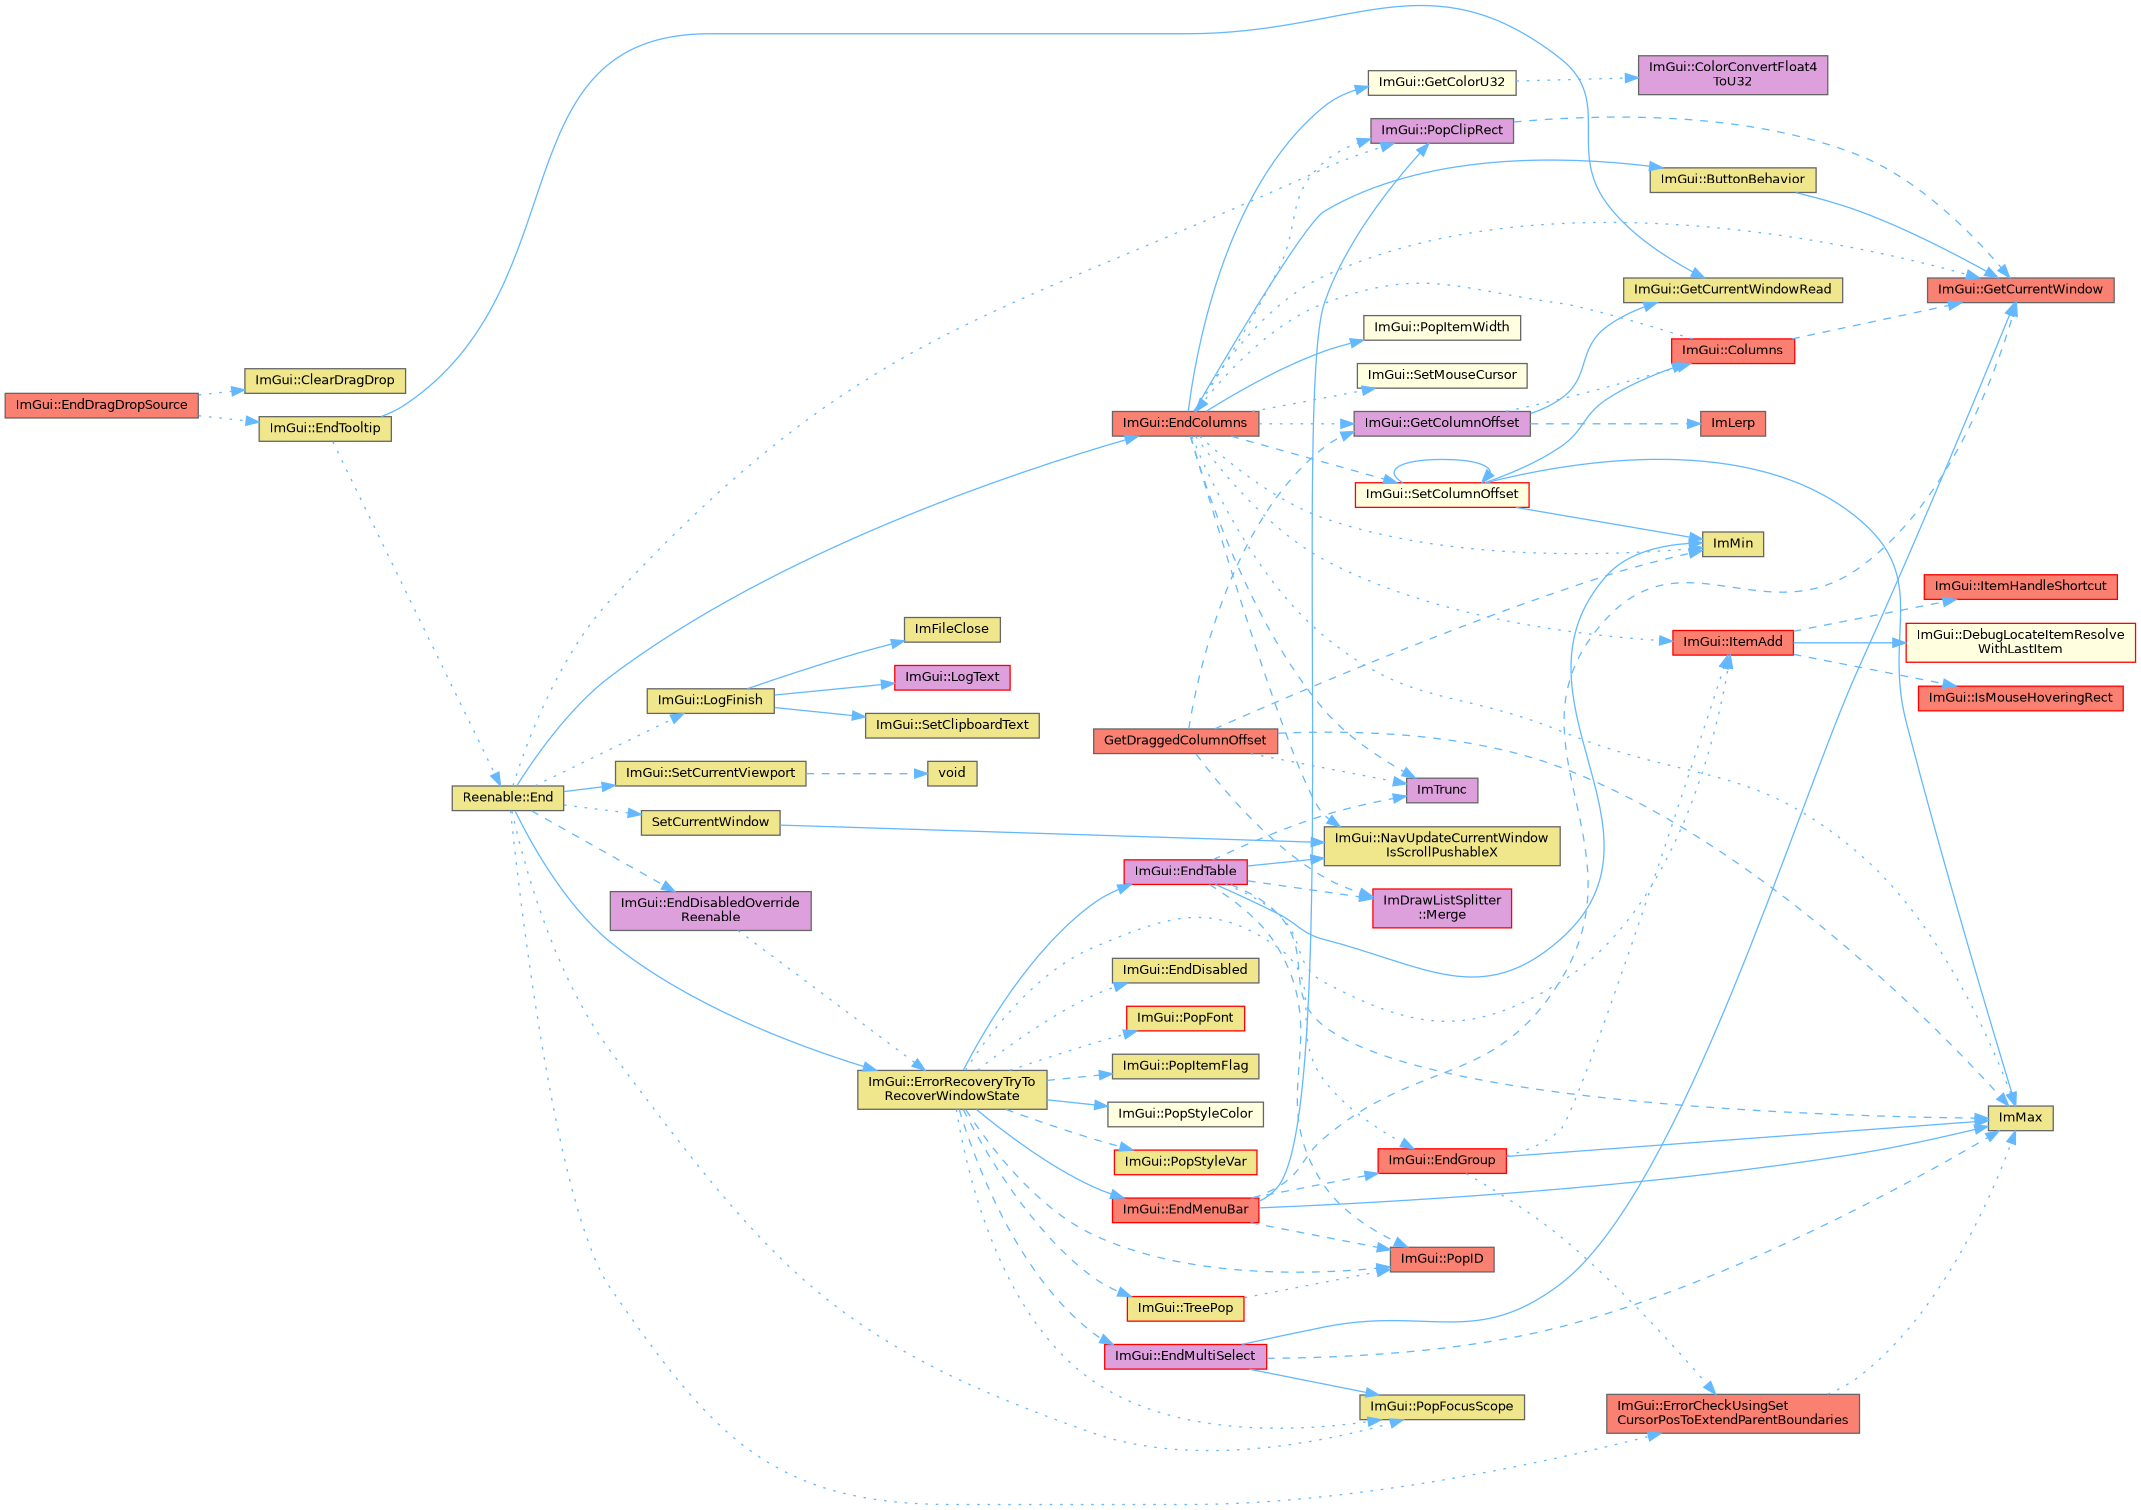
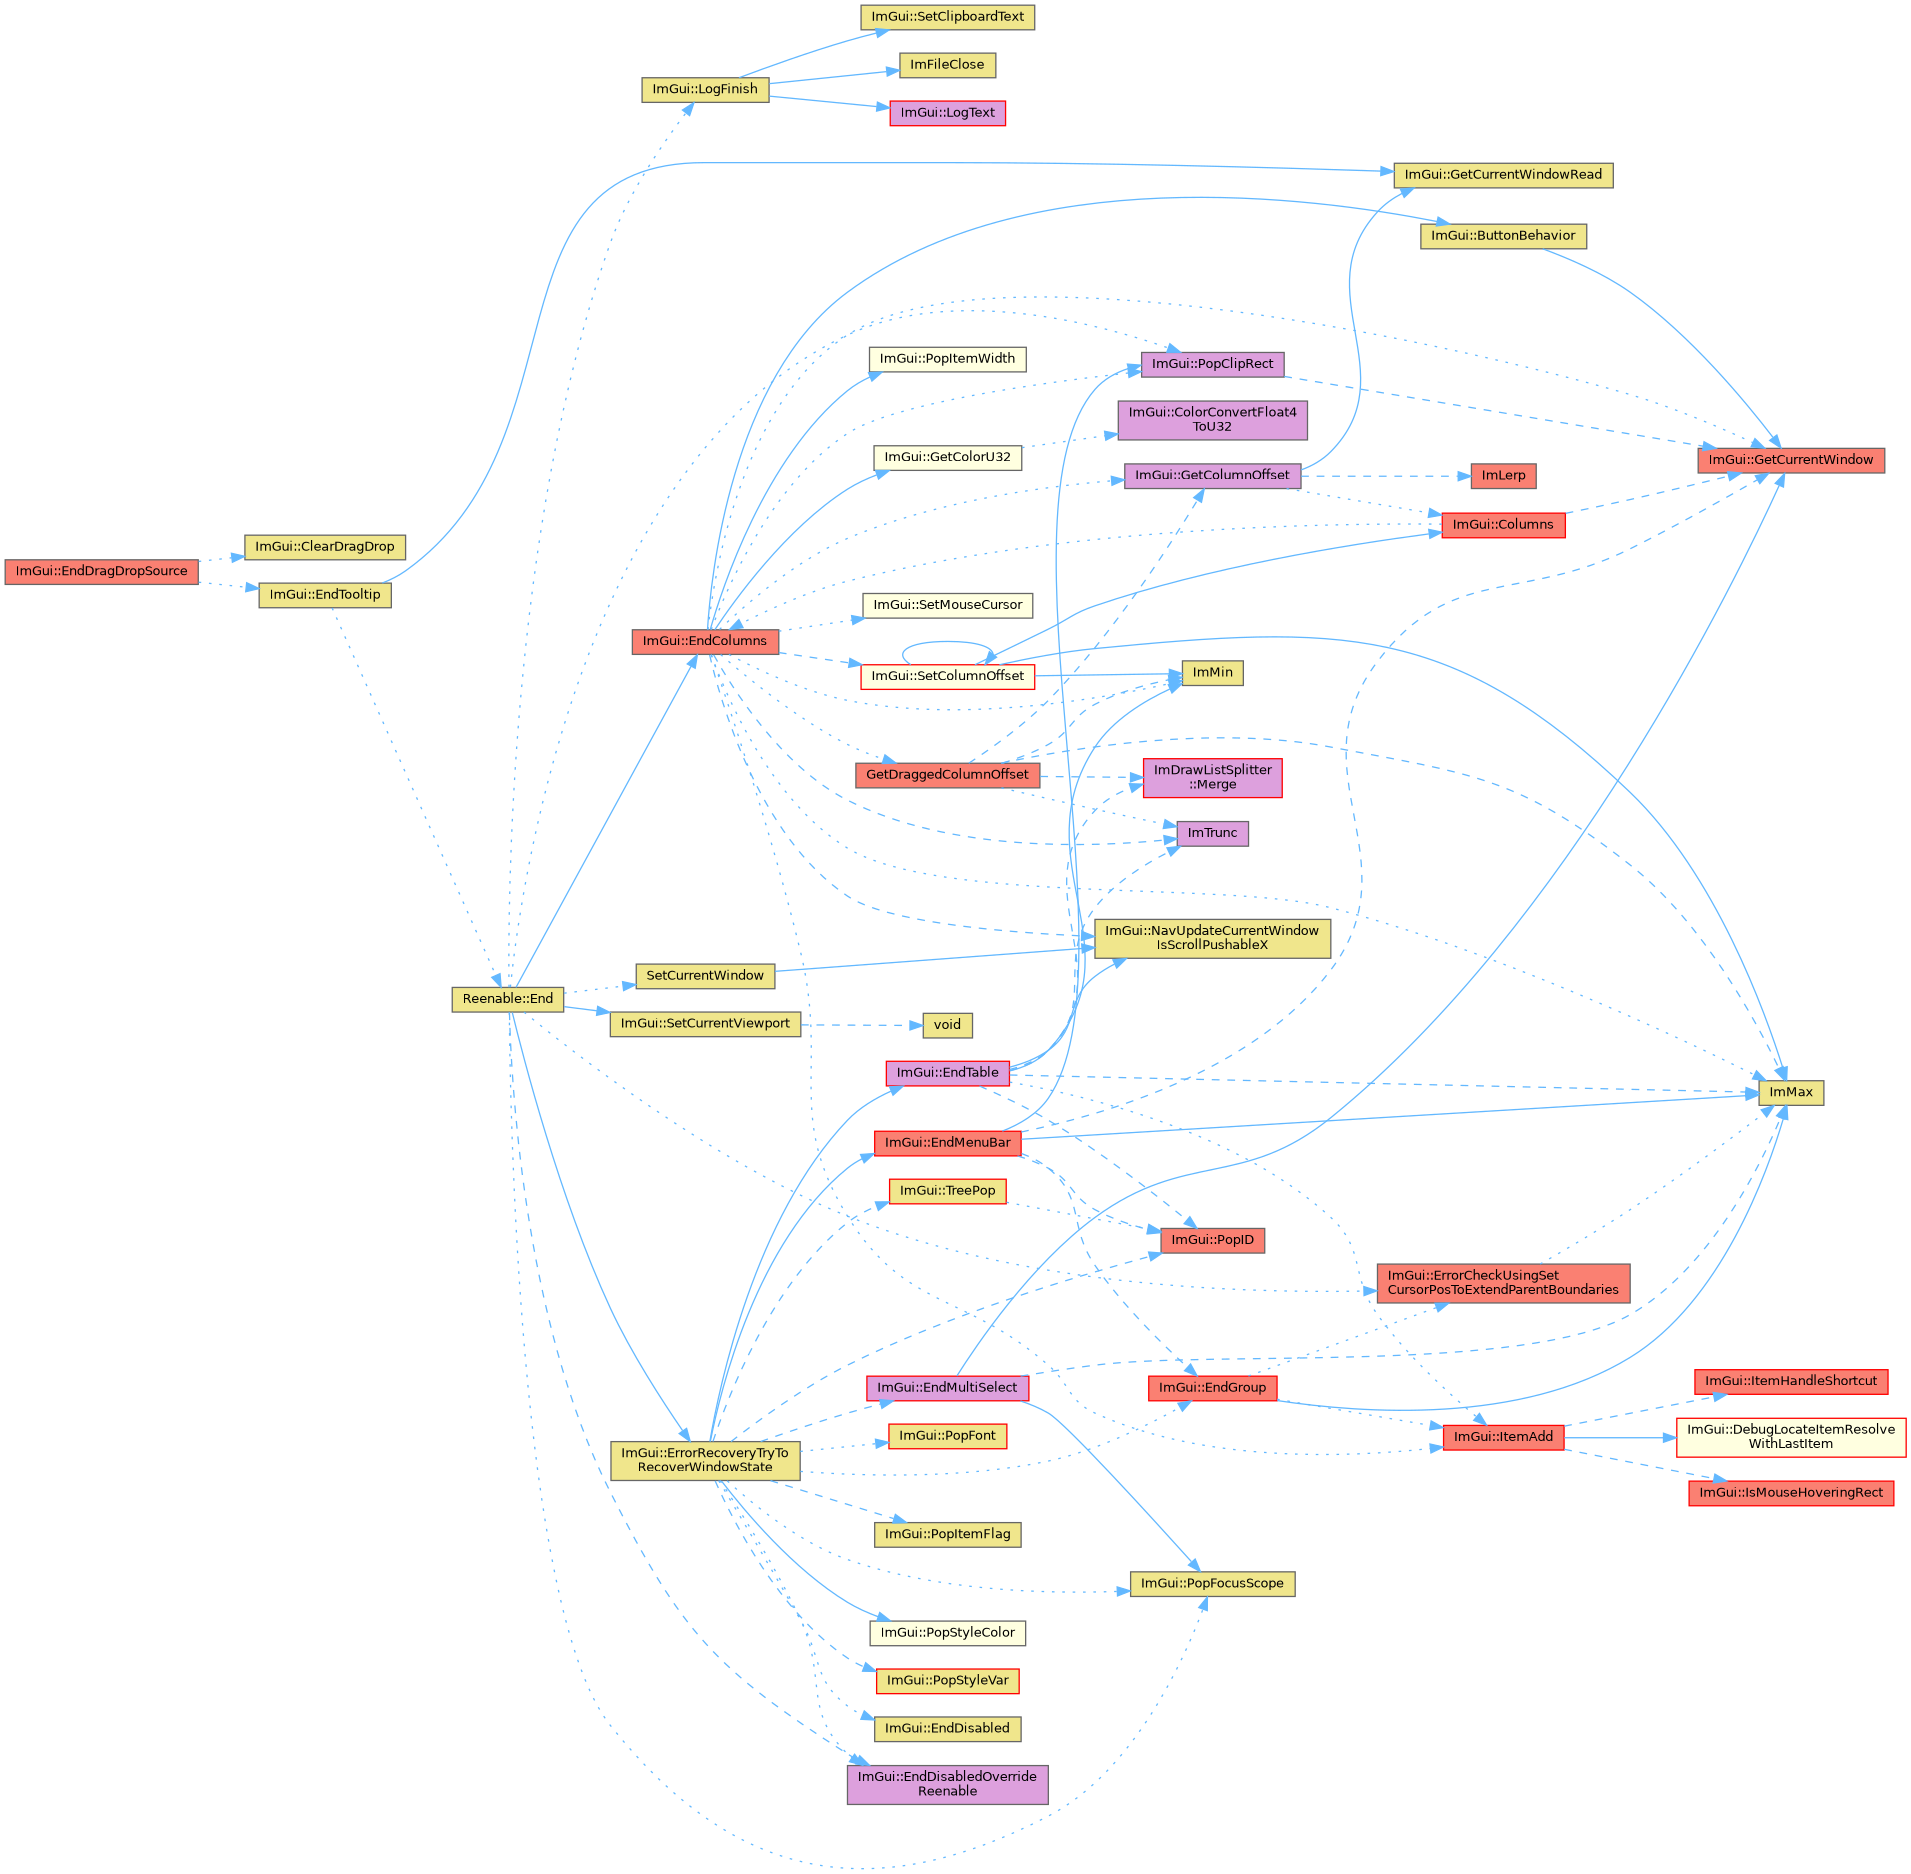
none -> (797, 714)
(826, 997) -> (816, 1683)
